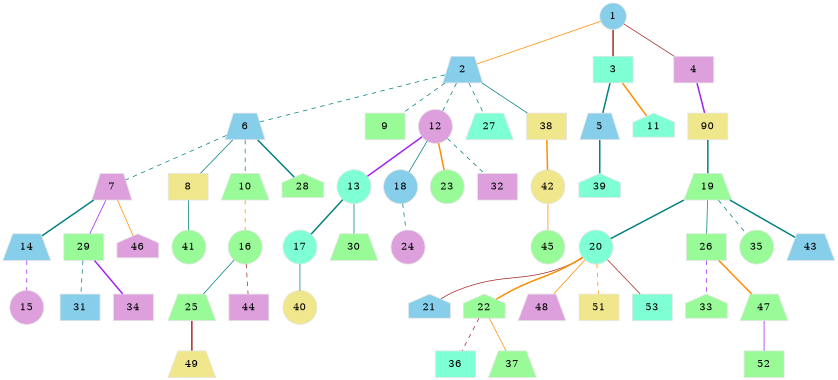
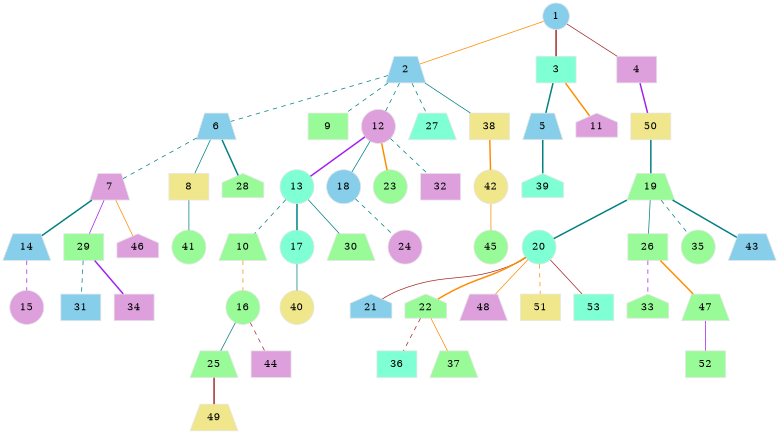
(654, 126) -> (597, 126)
(708, 126) -> (651, 126)
(245, 157) -> (270, 217)
